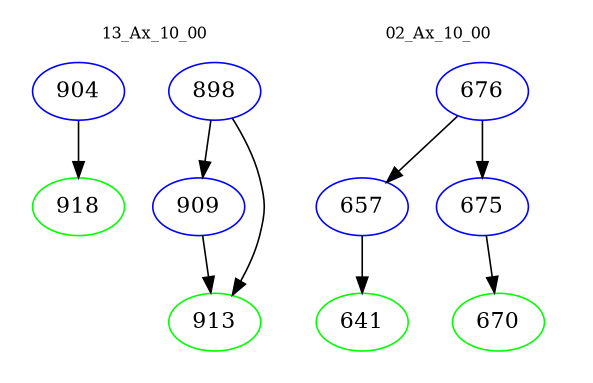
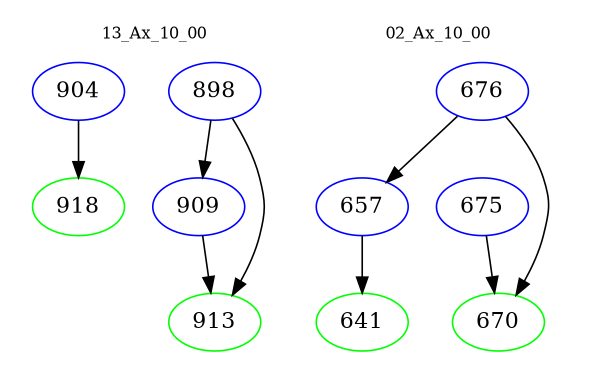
(482, 141) -> (548, 195)
